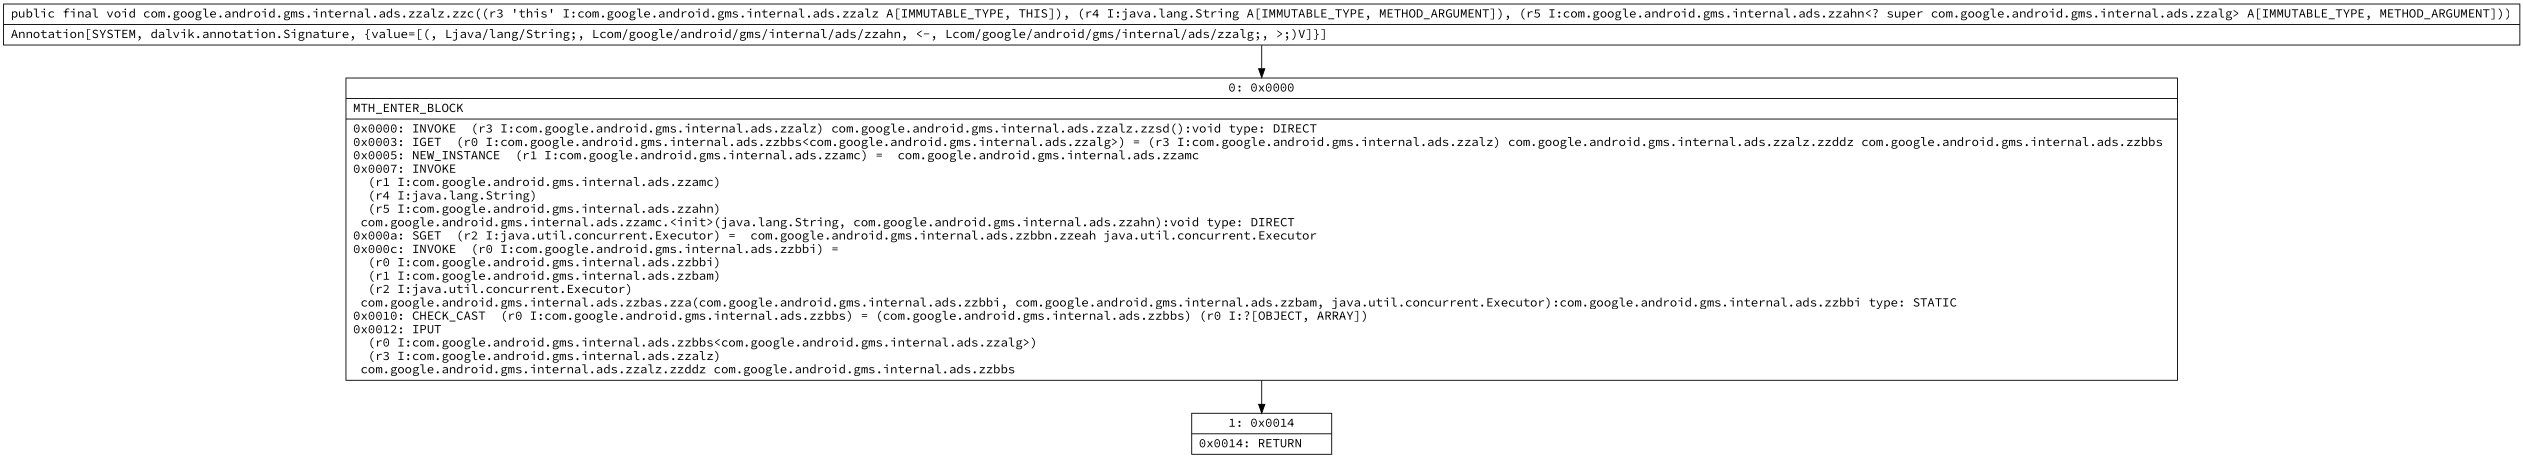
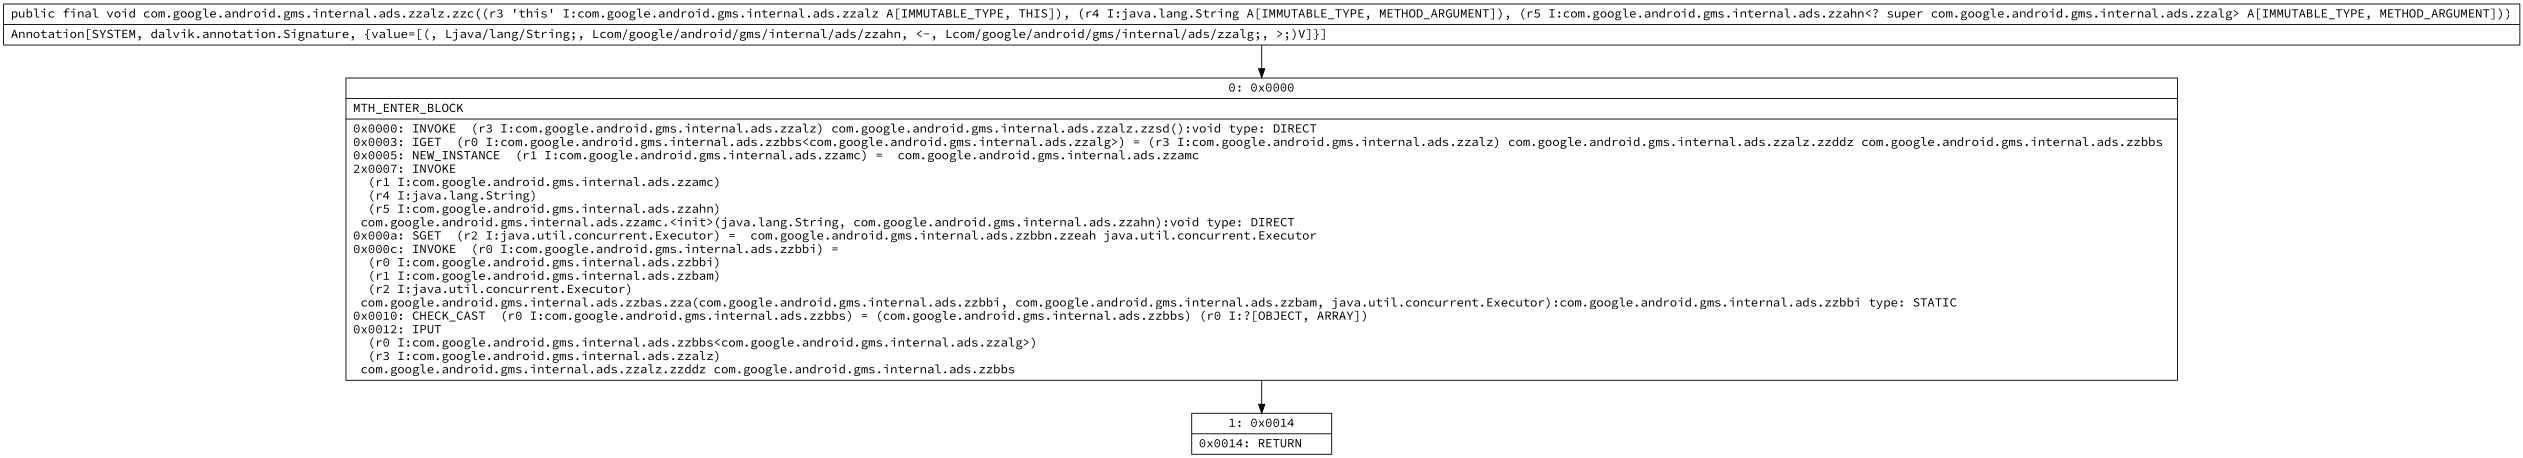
(412, 169) -> (412, 169)
